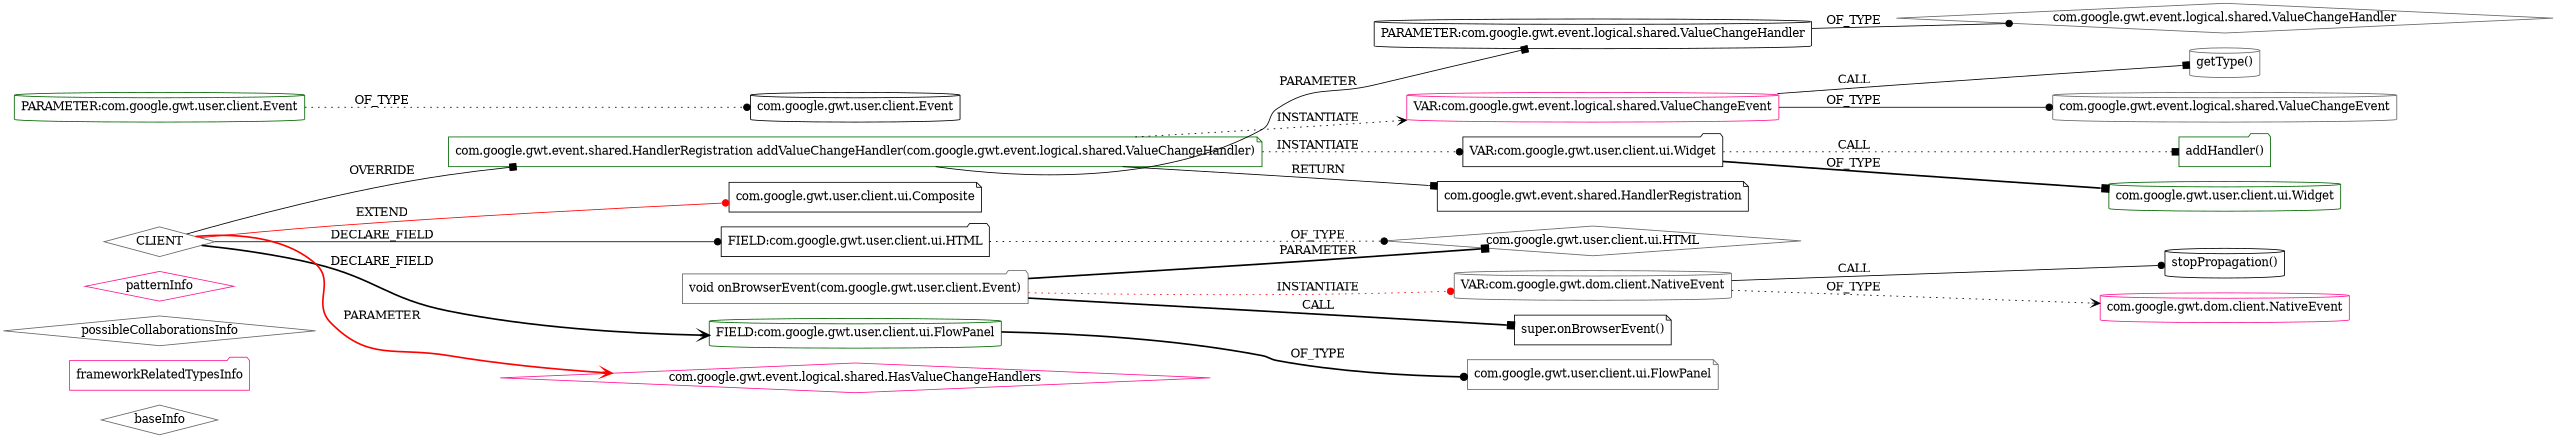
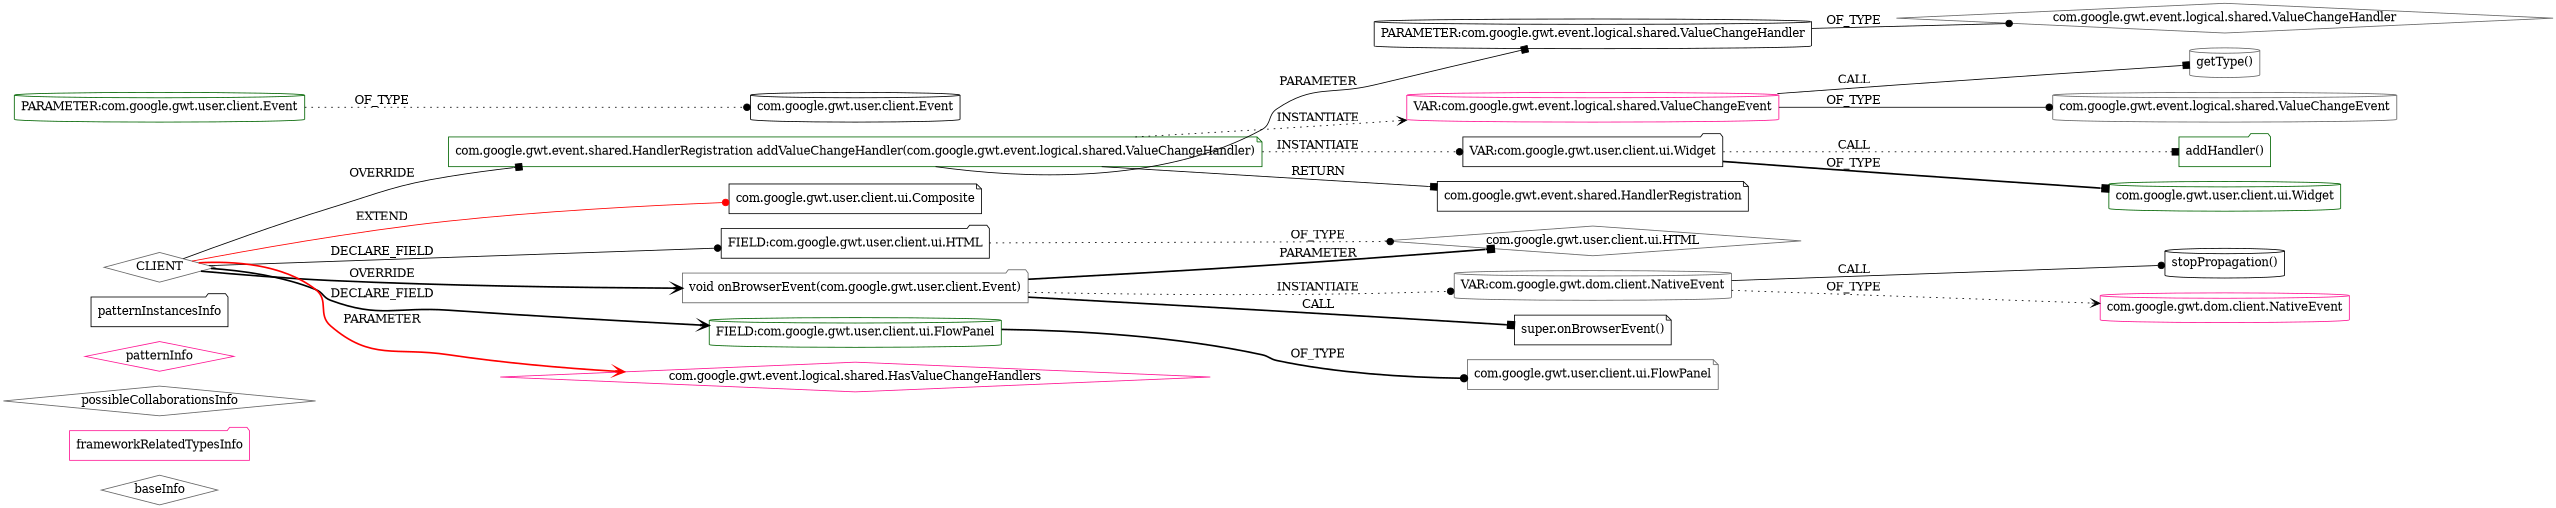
none -> (437, 284)
(1238, 295) -> (1238, 295)
none -> (160, 312)
